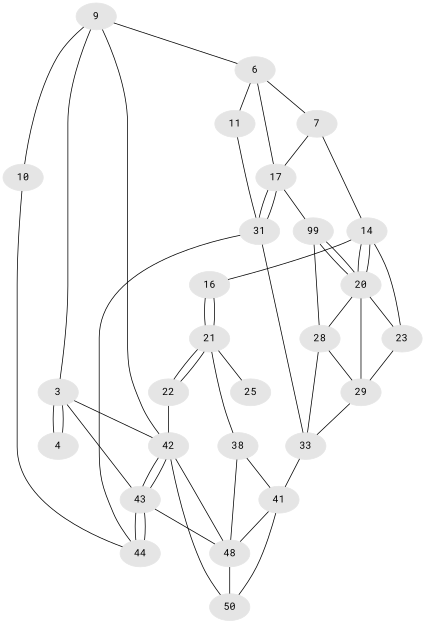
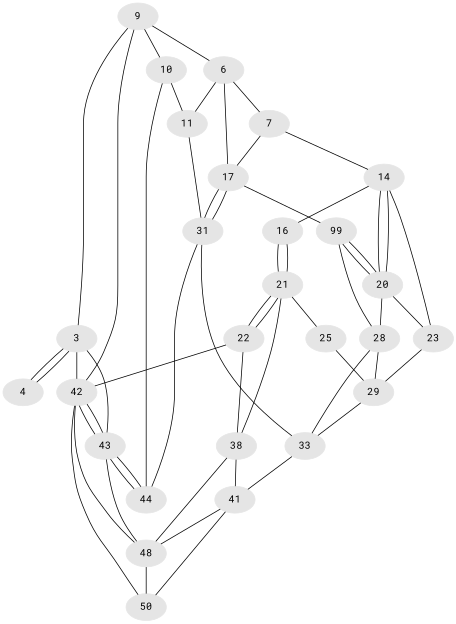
none -> (177, 97)
(361, 339) -> (350, 365)
none -> (240, 394)
